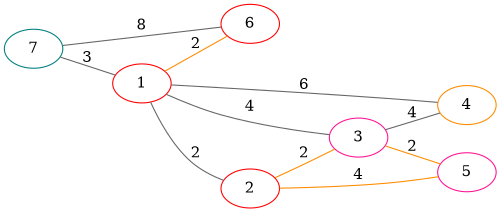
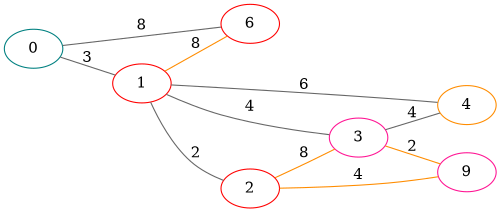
(196, 44) -> (196, 44)
(34, 49) -> (34, 49)
(304, 153) -> (304, 153)
(467, 172) -> (467, 172)
